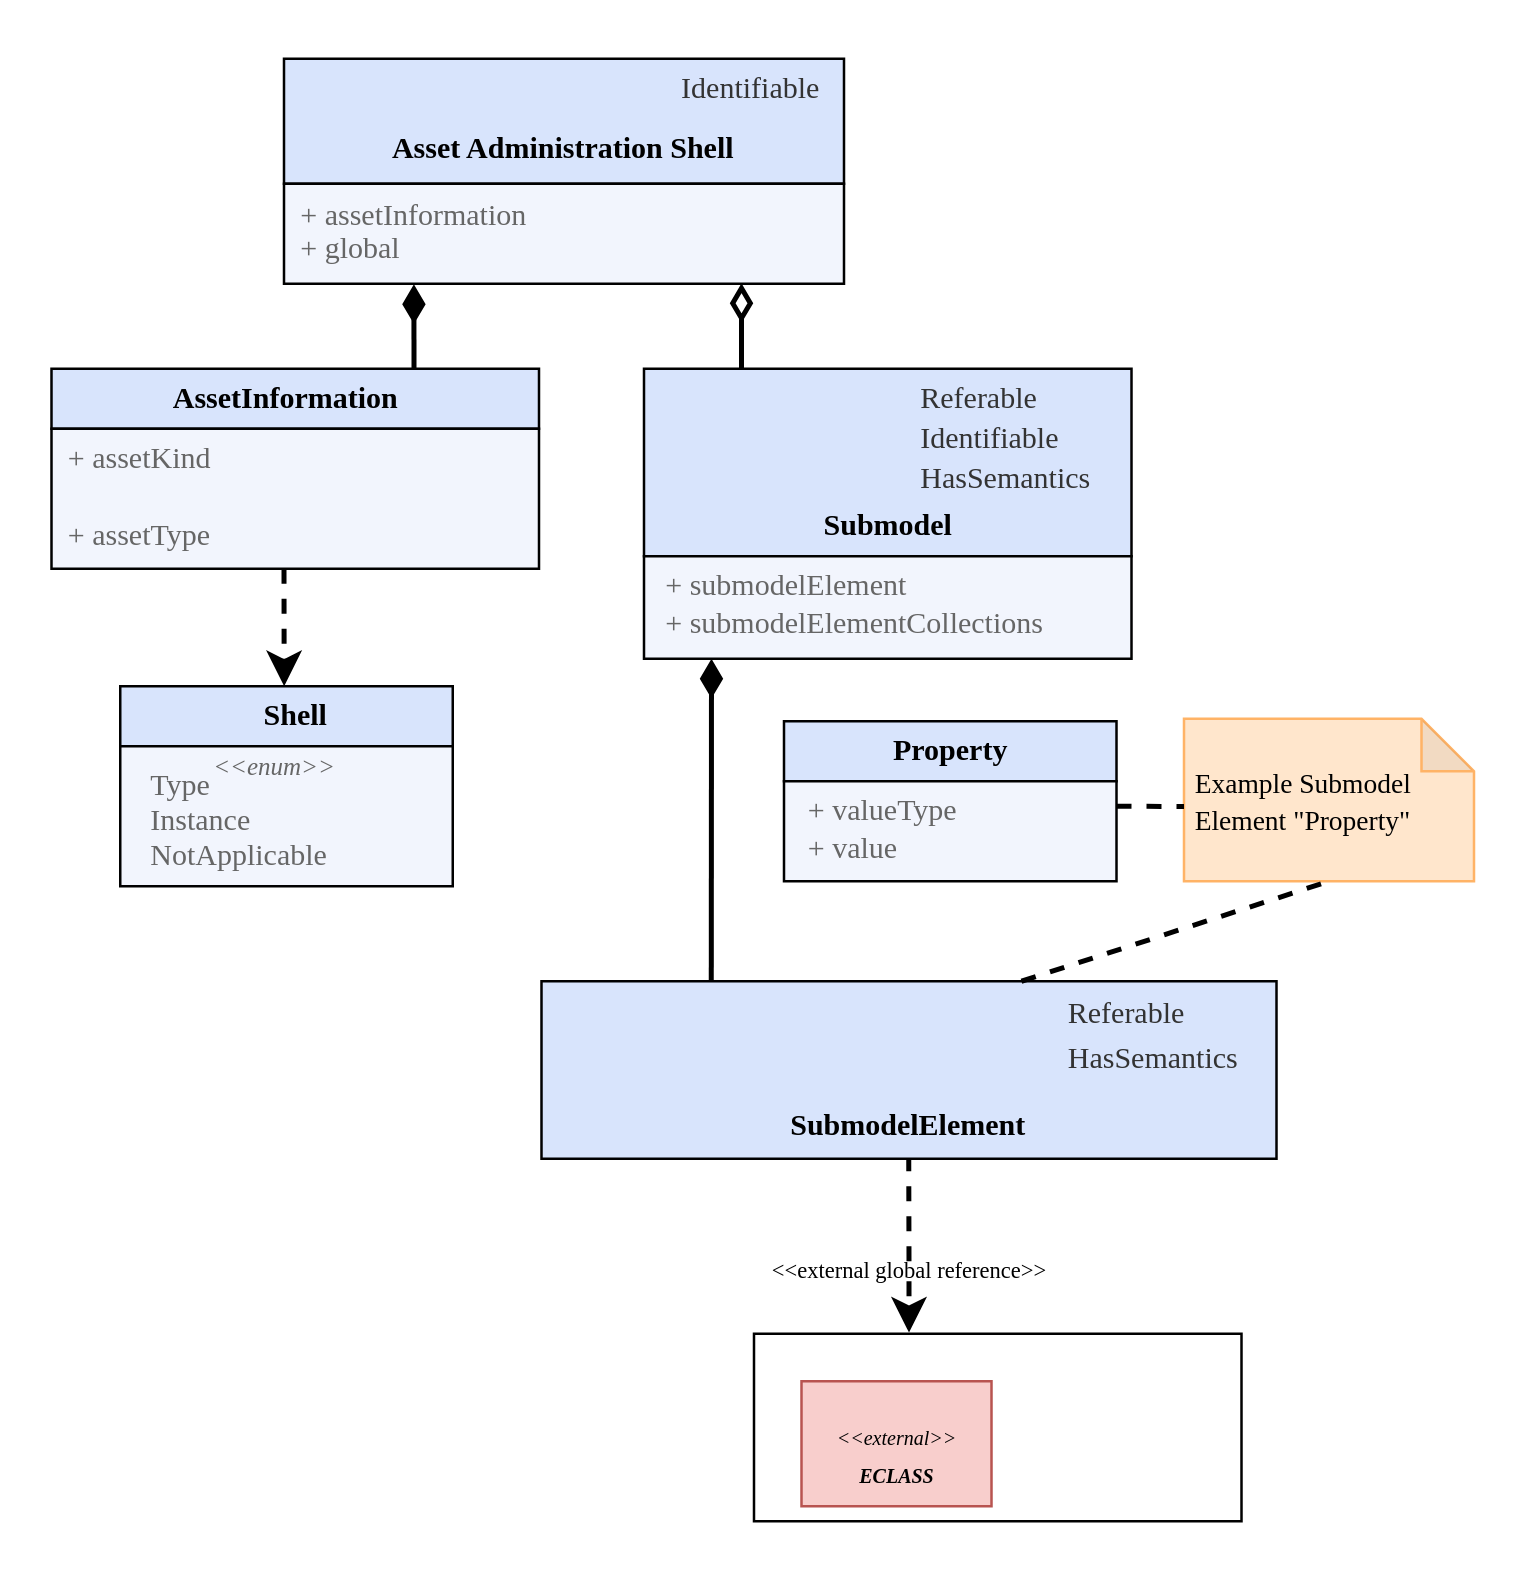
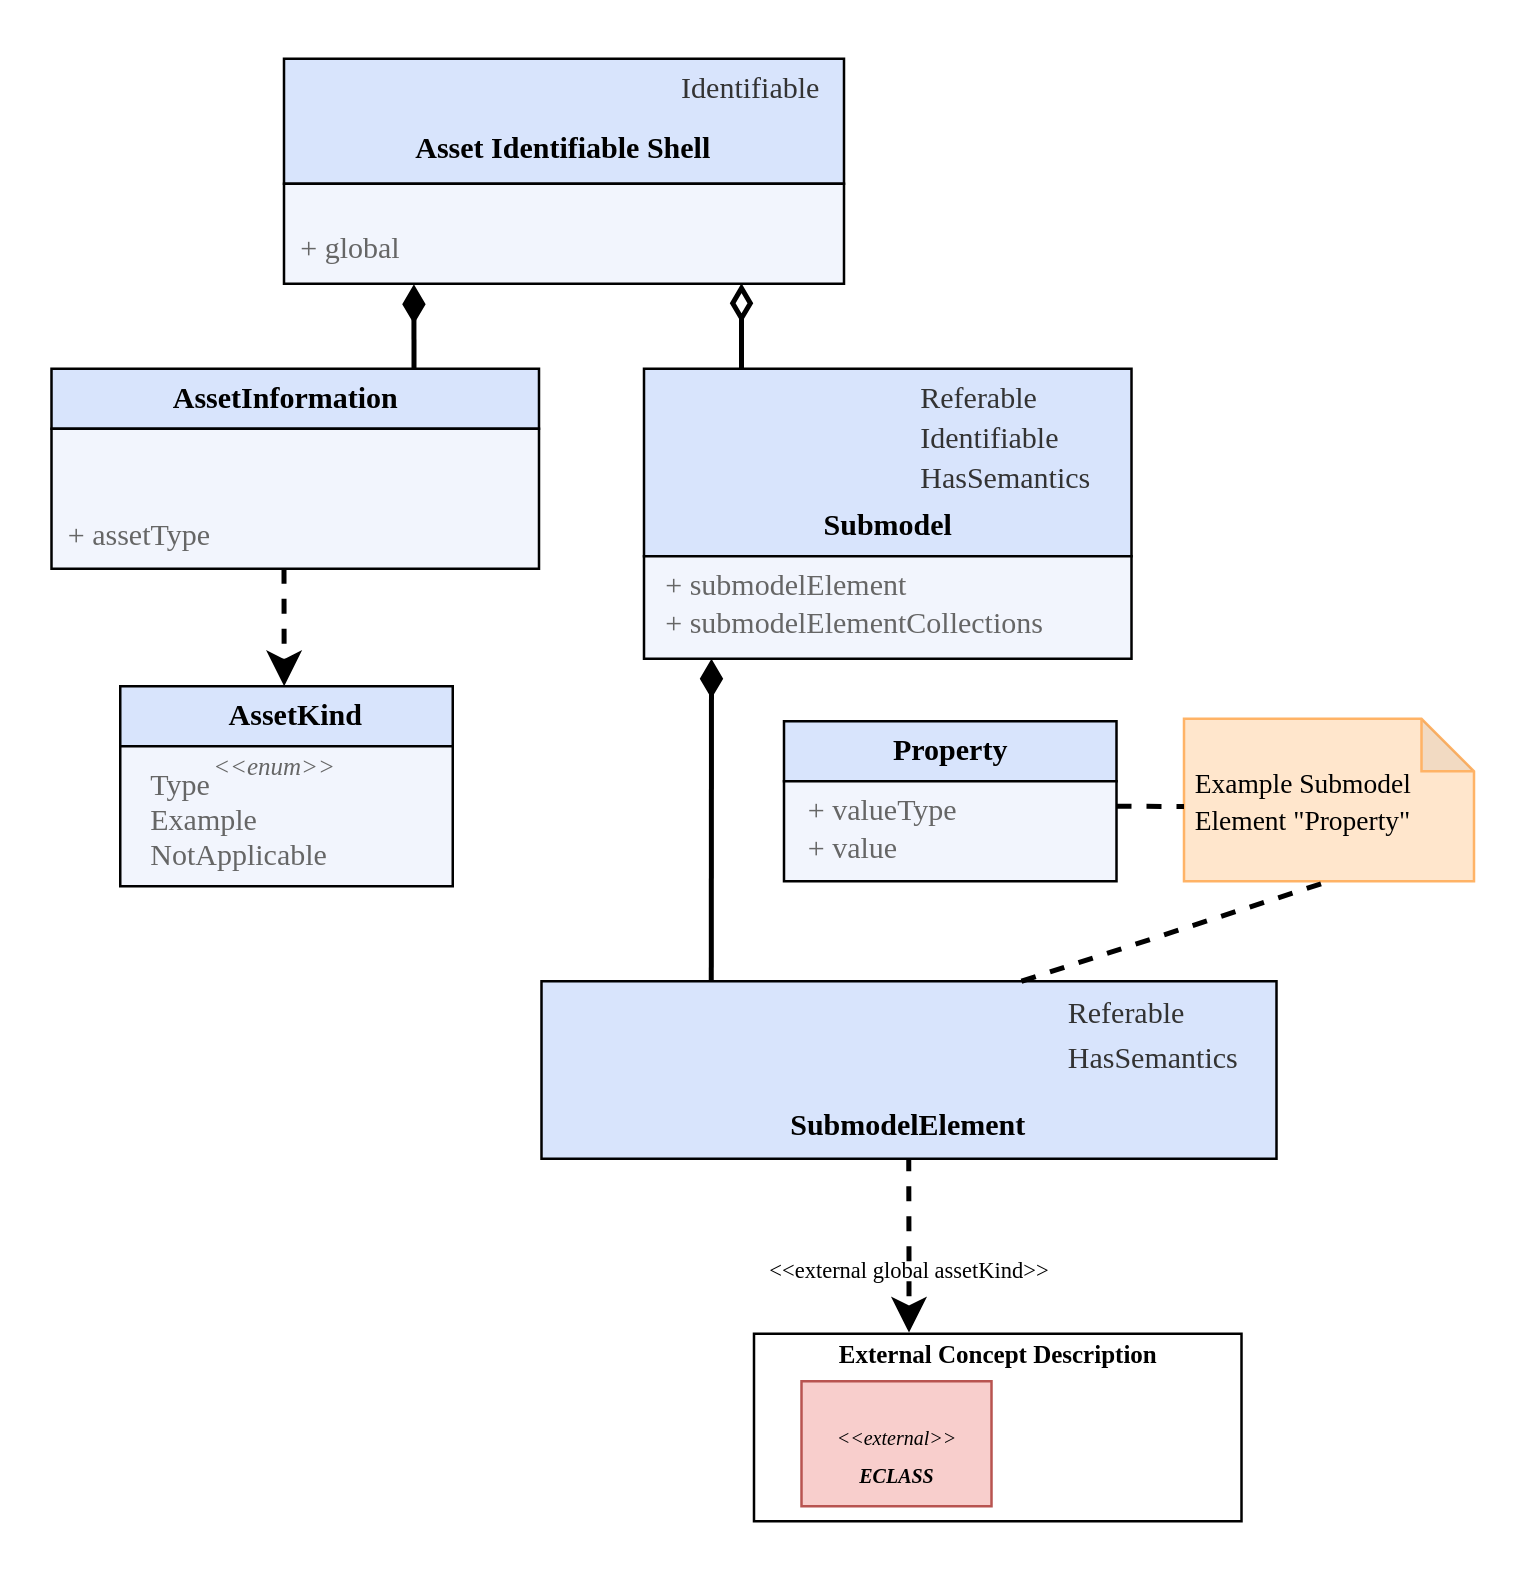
(564, 149) -> (564, 149)
(425, 216) -> none
(199, 459) -> none
(296, 716) -> (296, 716)
(218, 821) -> (206, 821)
(910, 1269) -> (910, 1269)
none -> (998, 1354)
